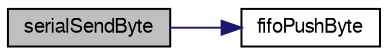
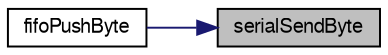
(196, 28) -> (172, 28)
